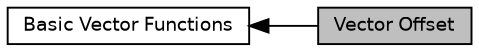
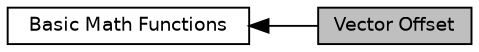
(128, 26) -> (128, 26)
